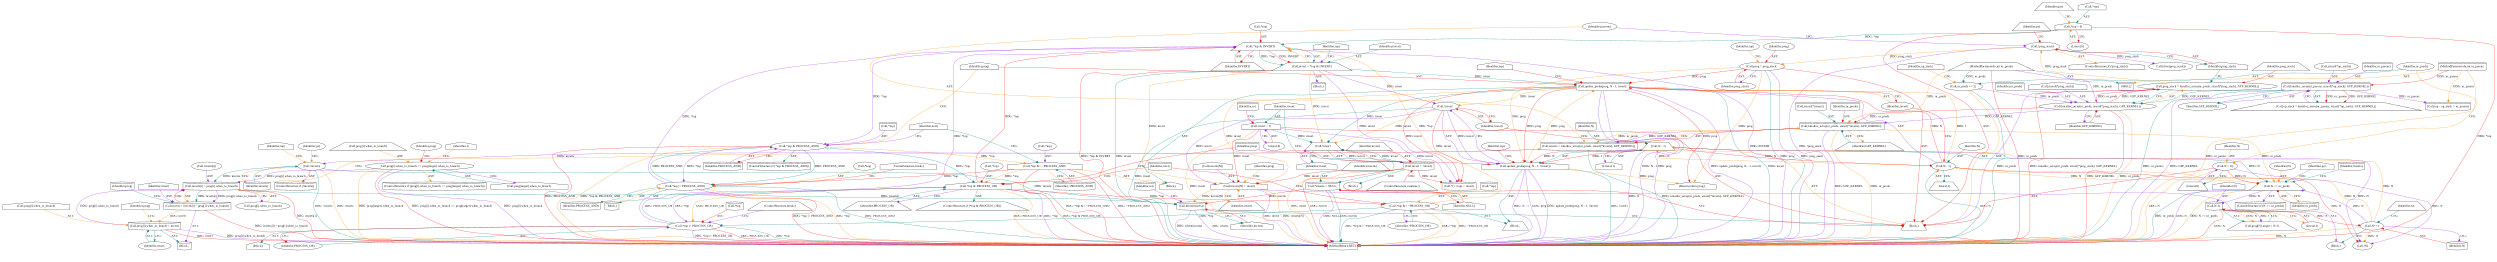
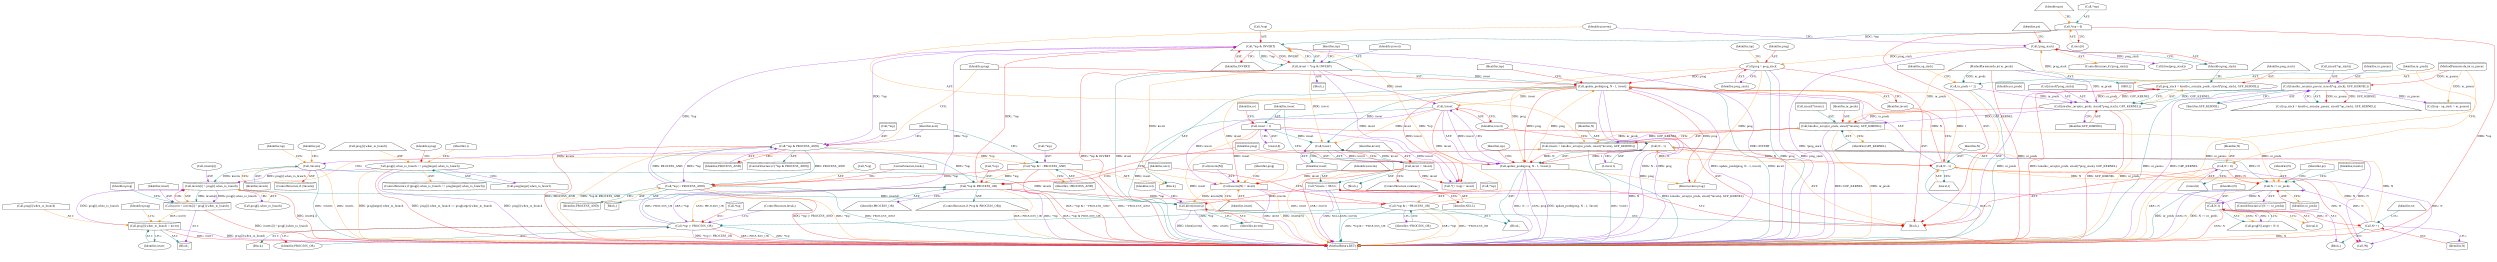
(1407, 176) -> (1398, 174)
(2368, 235) -> none
